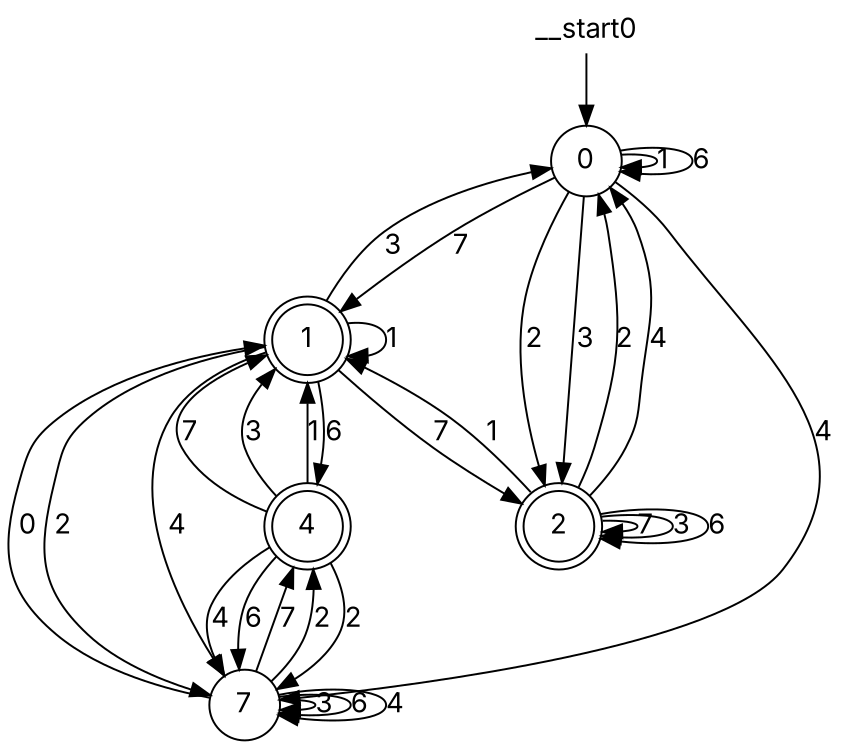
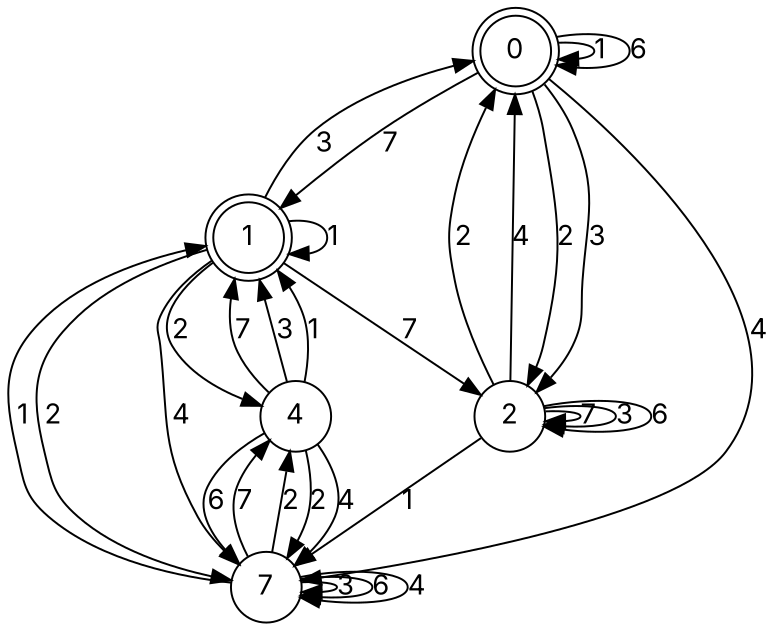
(586, 30) -> none
(586, 161) -> (516, 51)
(454, 421) -> (396, 496)
(335, 433) -> (181, 331)
(29, 526) -> (24, 416)
(308, 526) -> (296, 416)
(559, 526) -> (510, 416)
